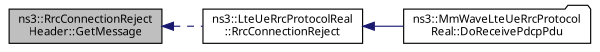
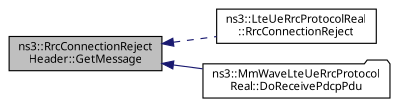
(389, 26) -> (188, 67)
